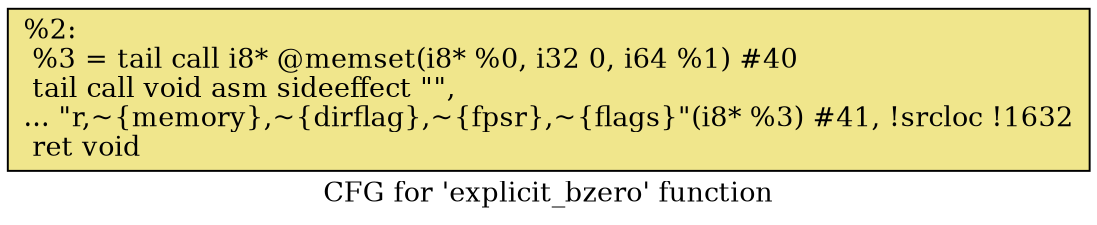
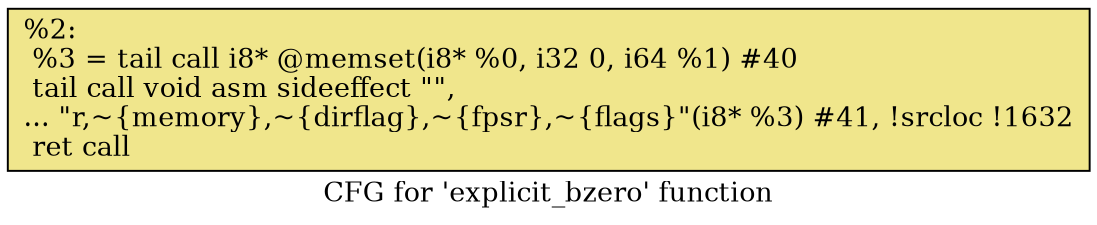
(83, 147) -> (77, 147)
